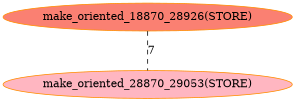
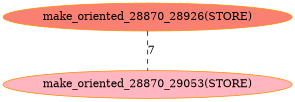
(148, 17) -> (148, 17)
